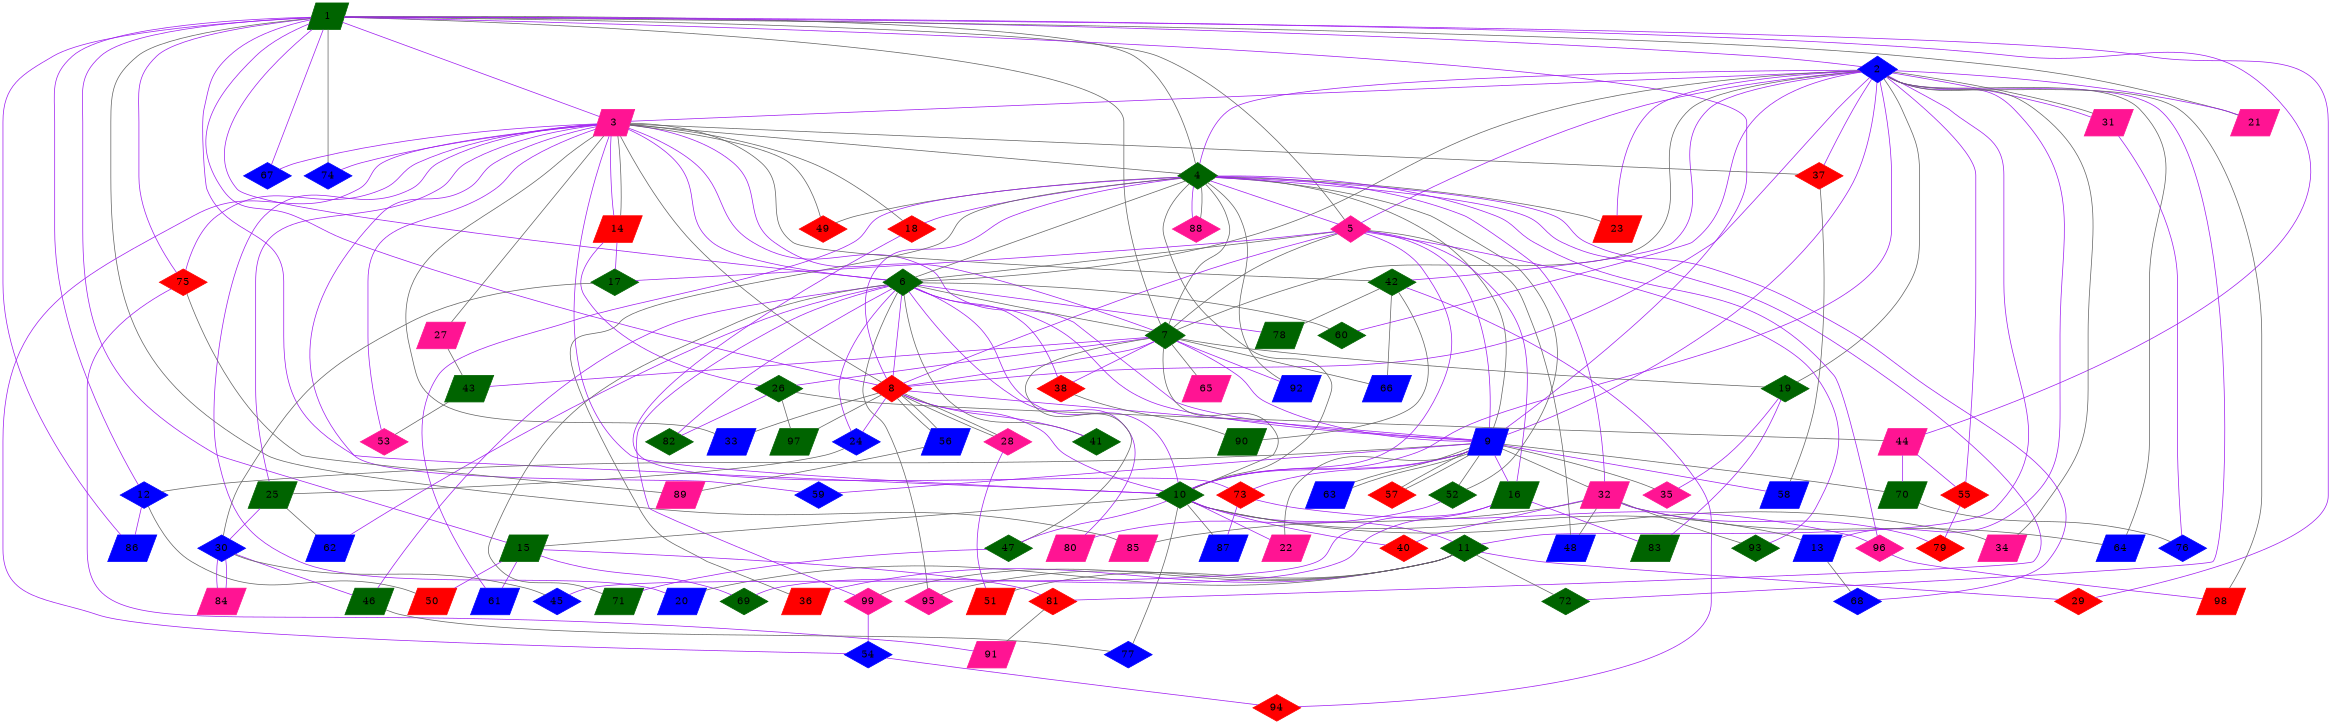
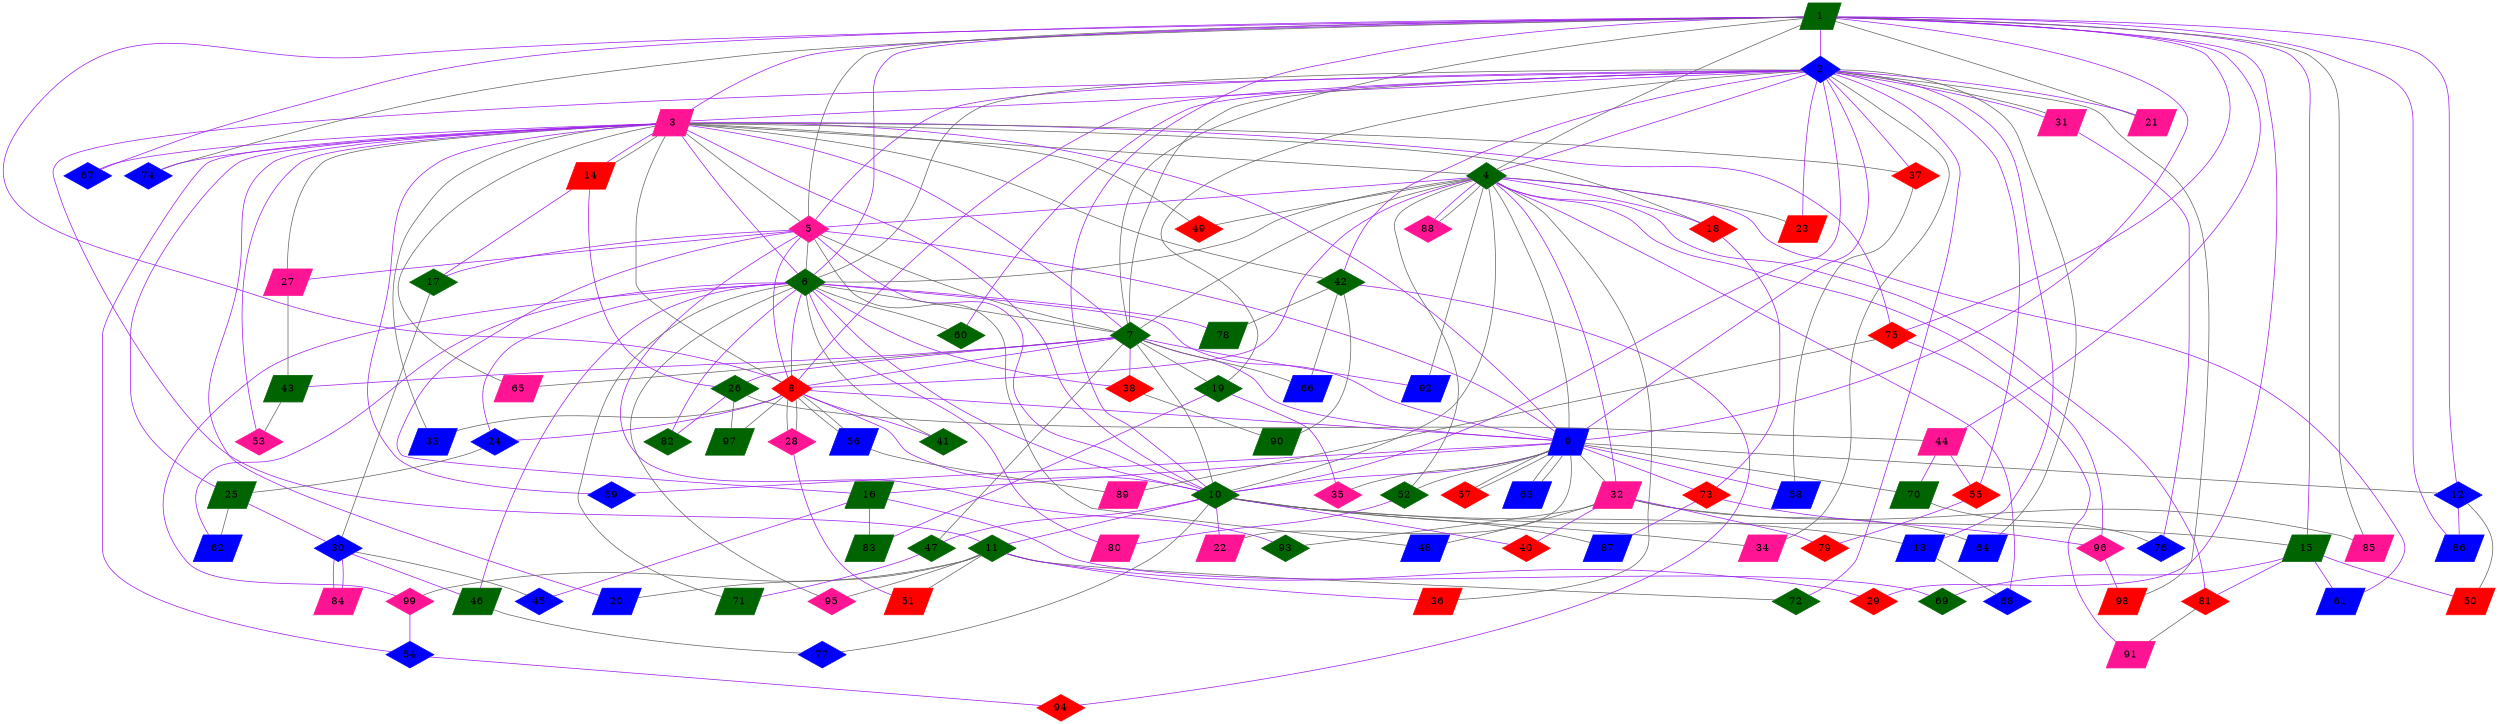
none -> (743, 177)
none -> (445, 218)
none -> (478, 261)
